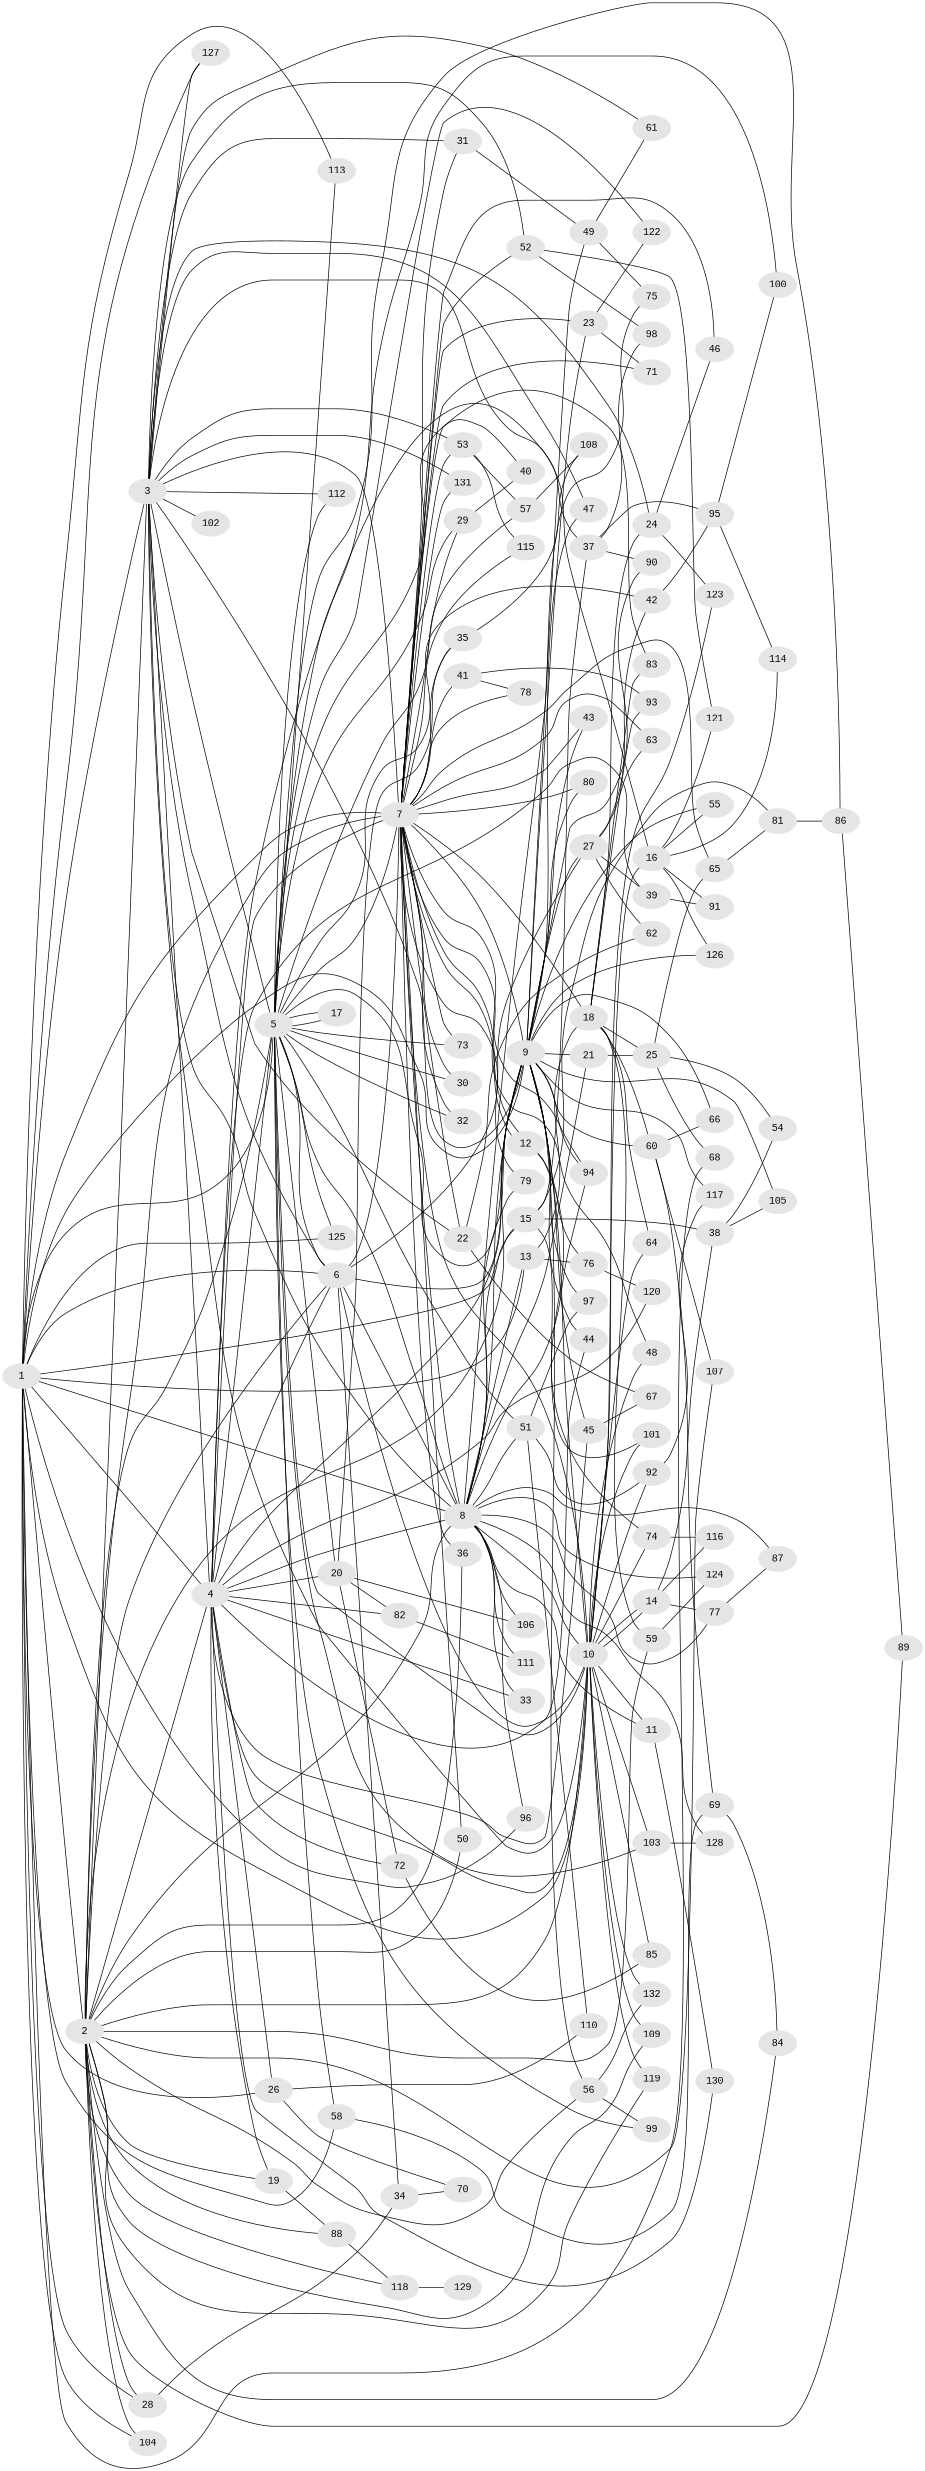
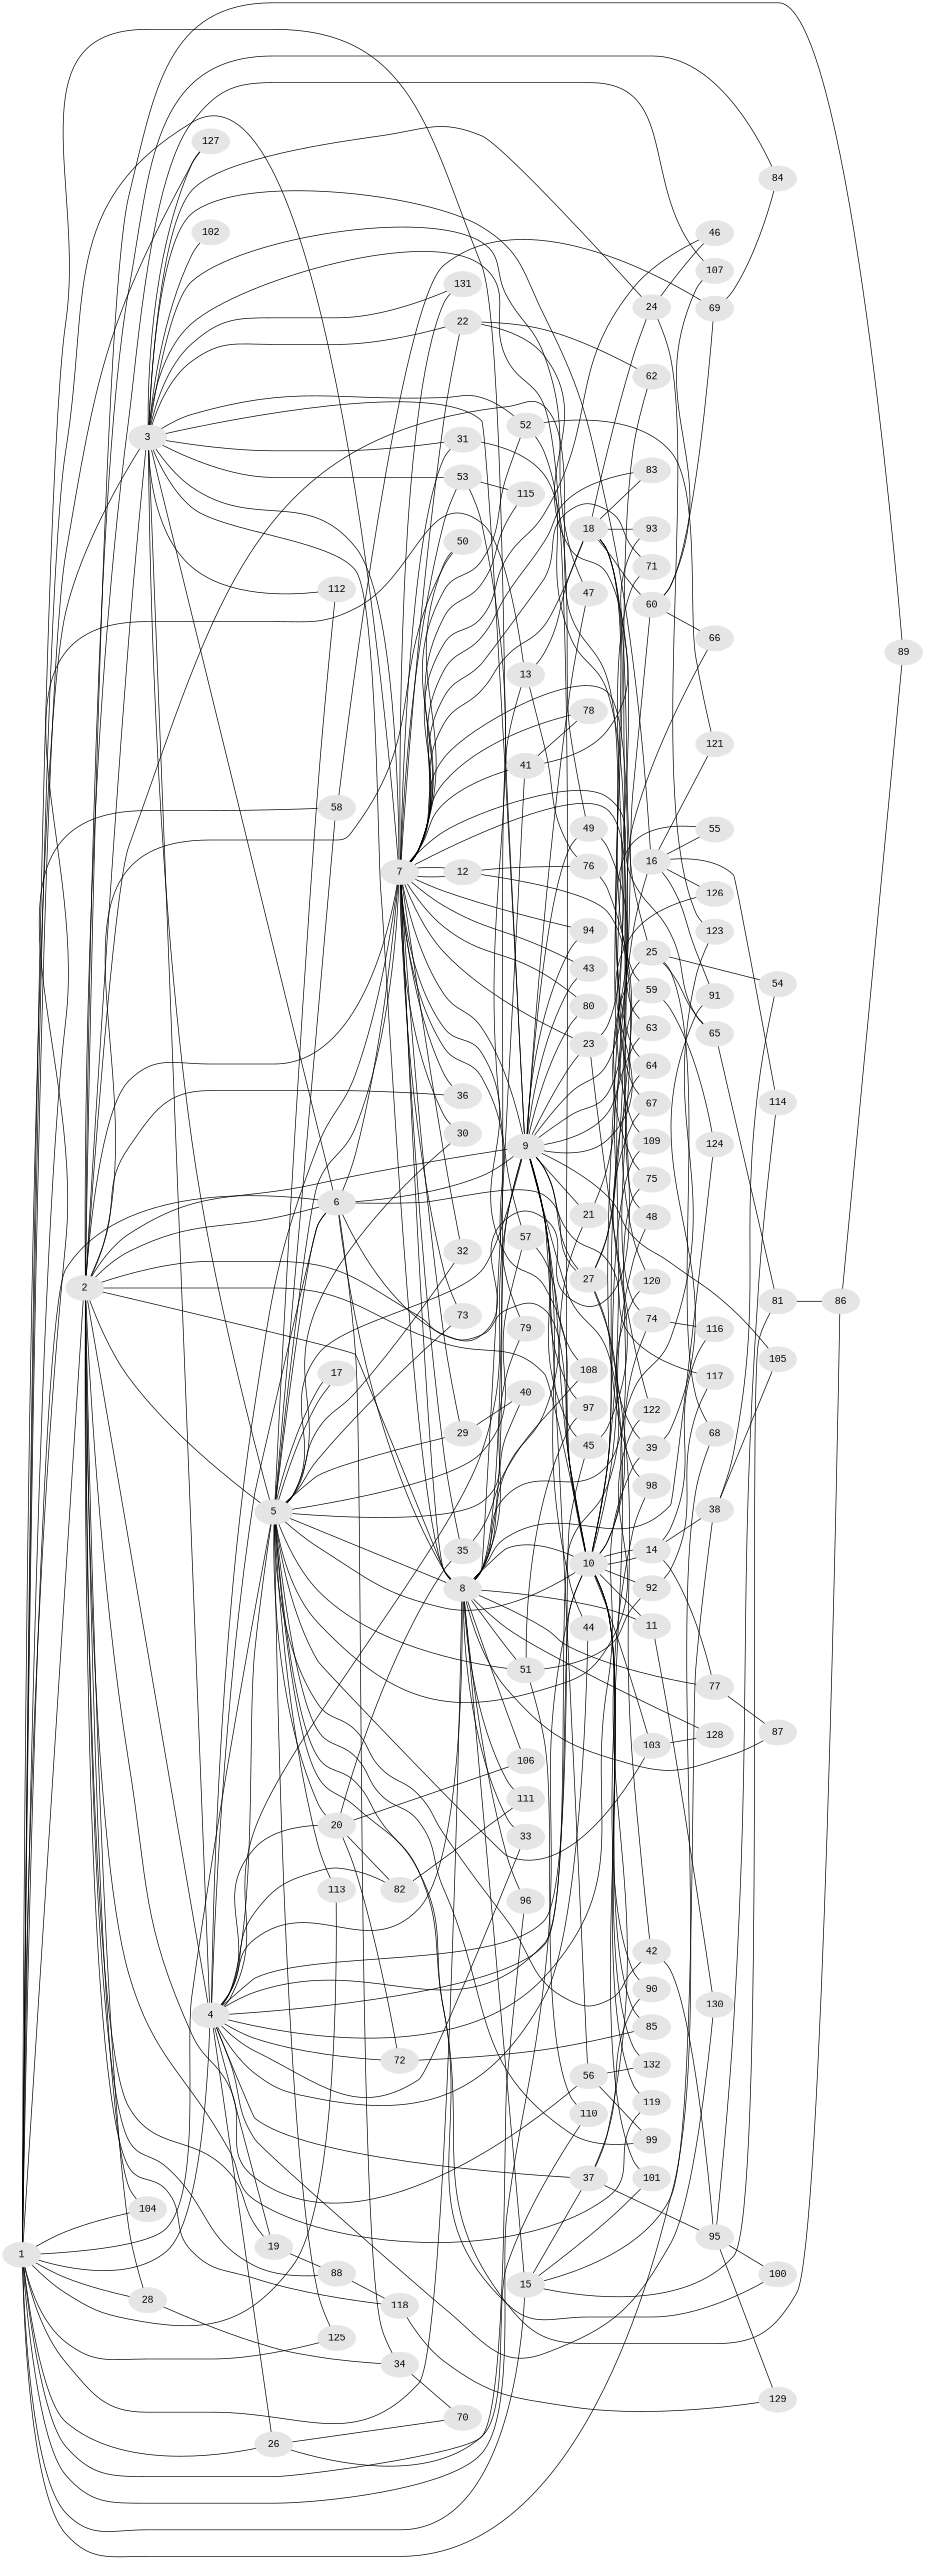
(652, 128) -> none
(545, 1352) -> (508, 1100)
none -> (746, 2318)
